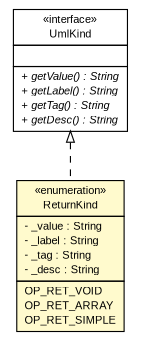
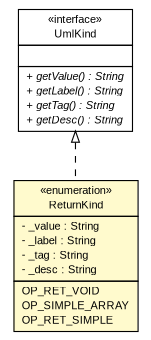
(69, 306) -> (76, 306)
